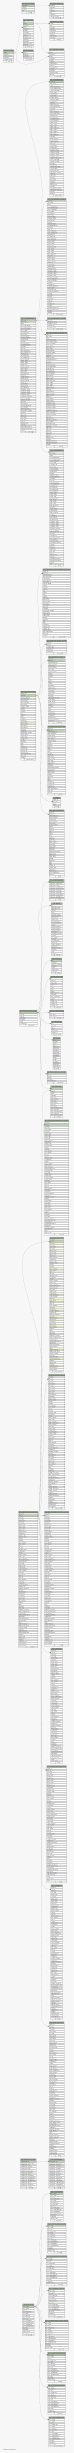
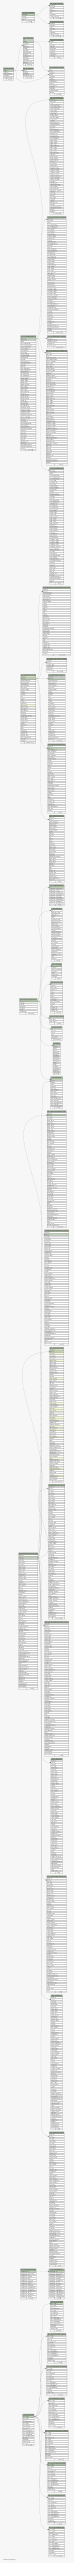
none -> (57, 11)
(57, 802) -> none
(57, 1078) -> none
none -> (57, 1169)
